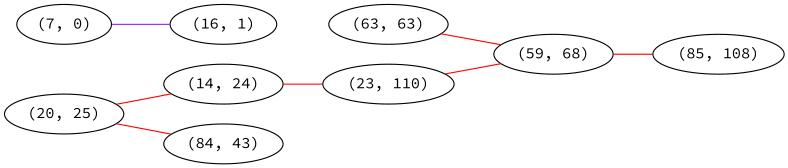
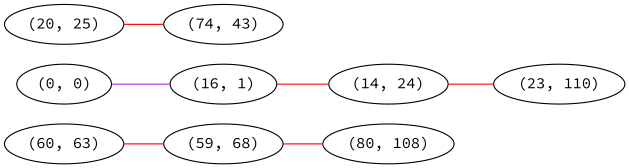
(64, 24) -> (64, 84)
(388, 24) -> (64, 144)
(719, 54) -> (388, 144)
(473, 69) -> none
(144, 99) -> (303, 84)
(223, 144) -> (223, 24)
